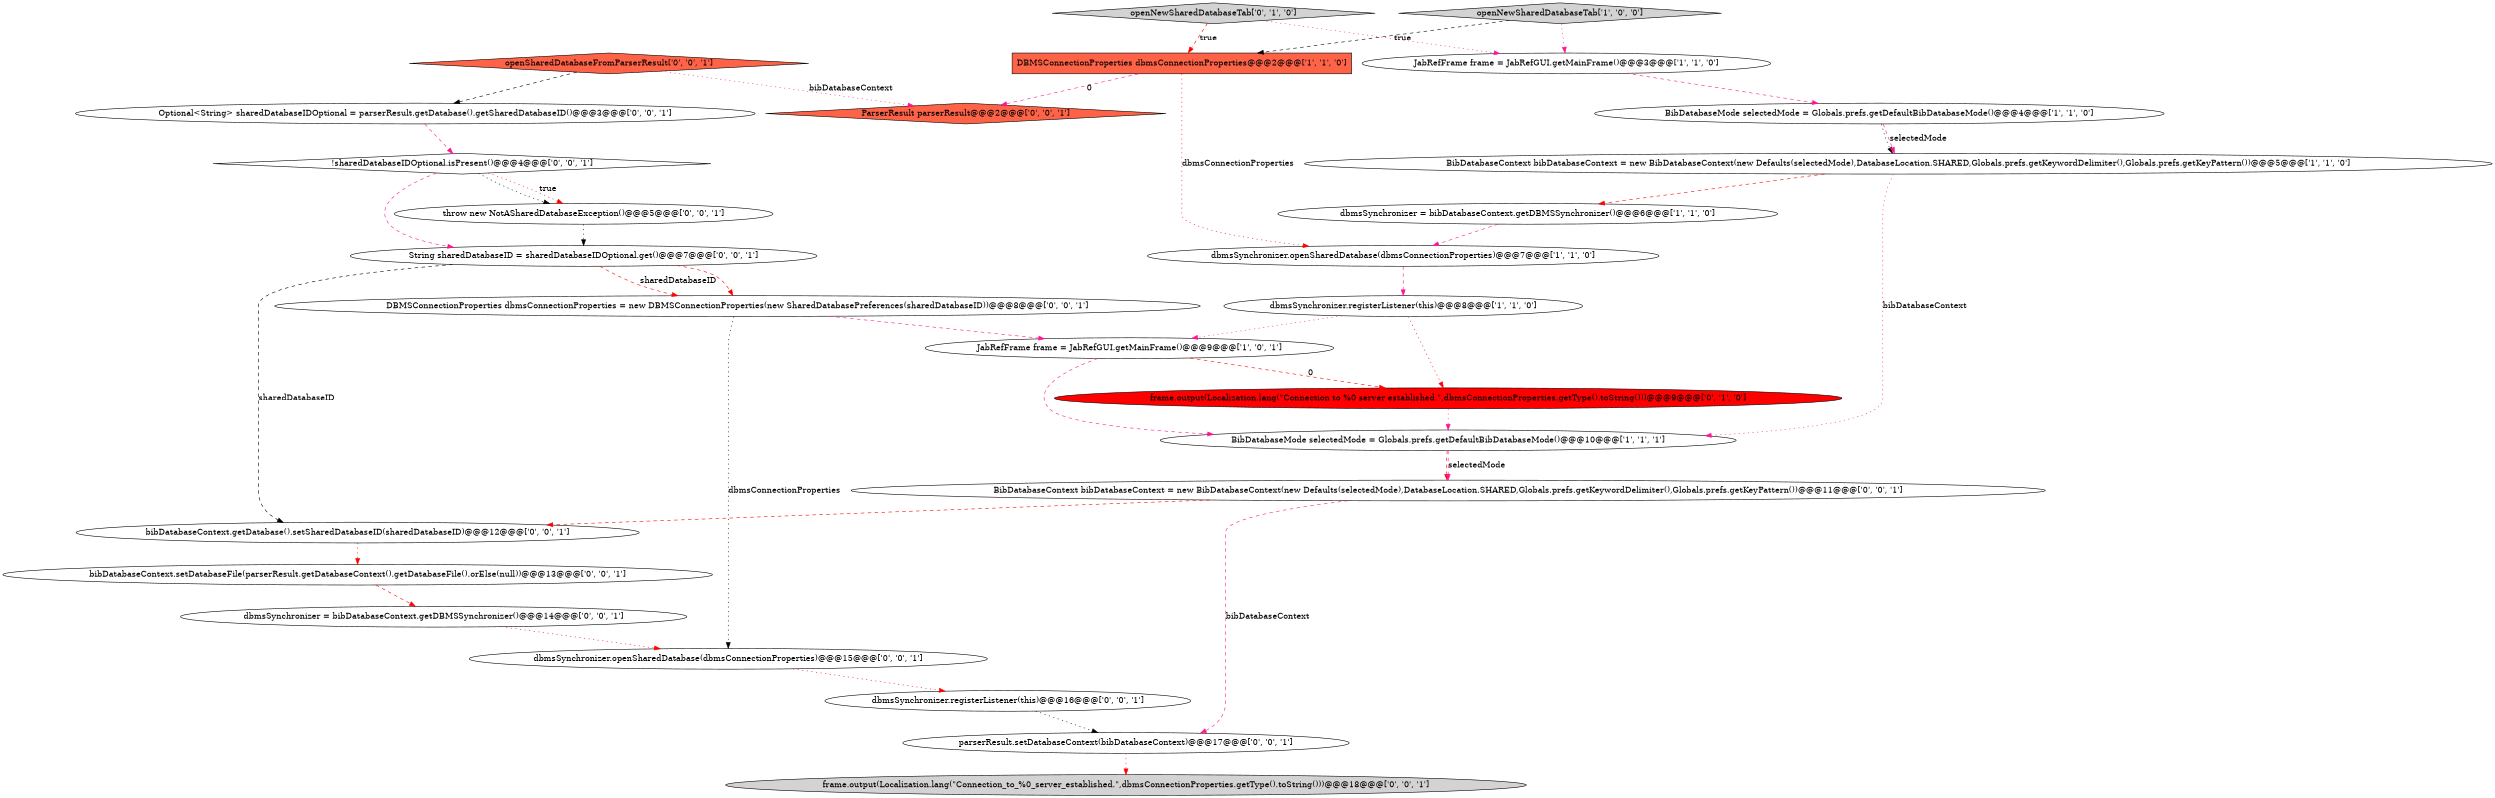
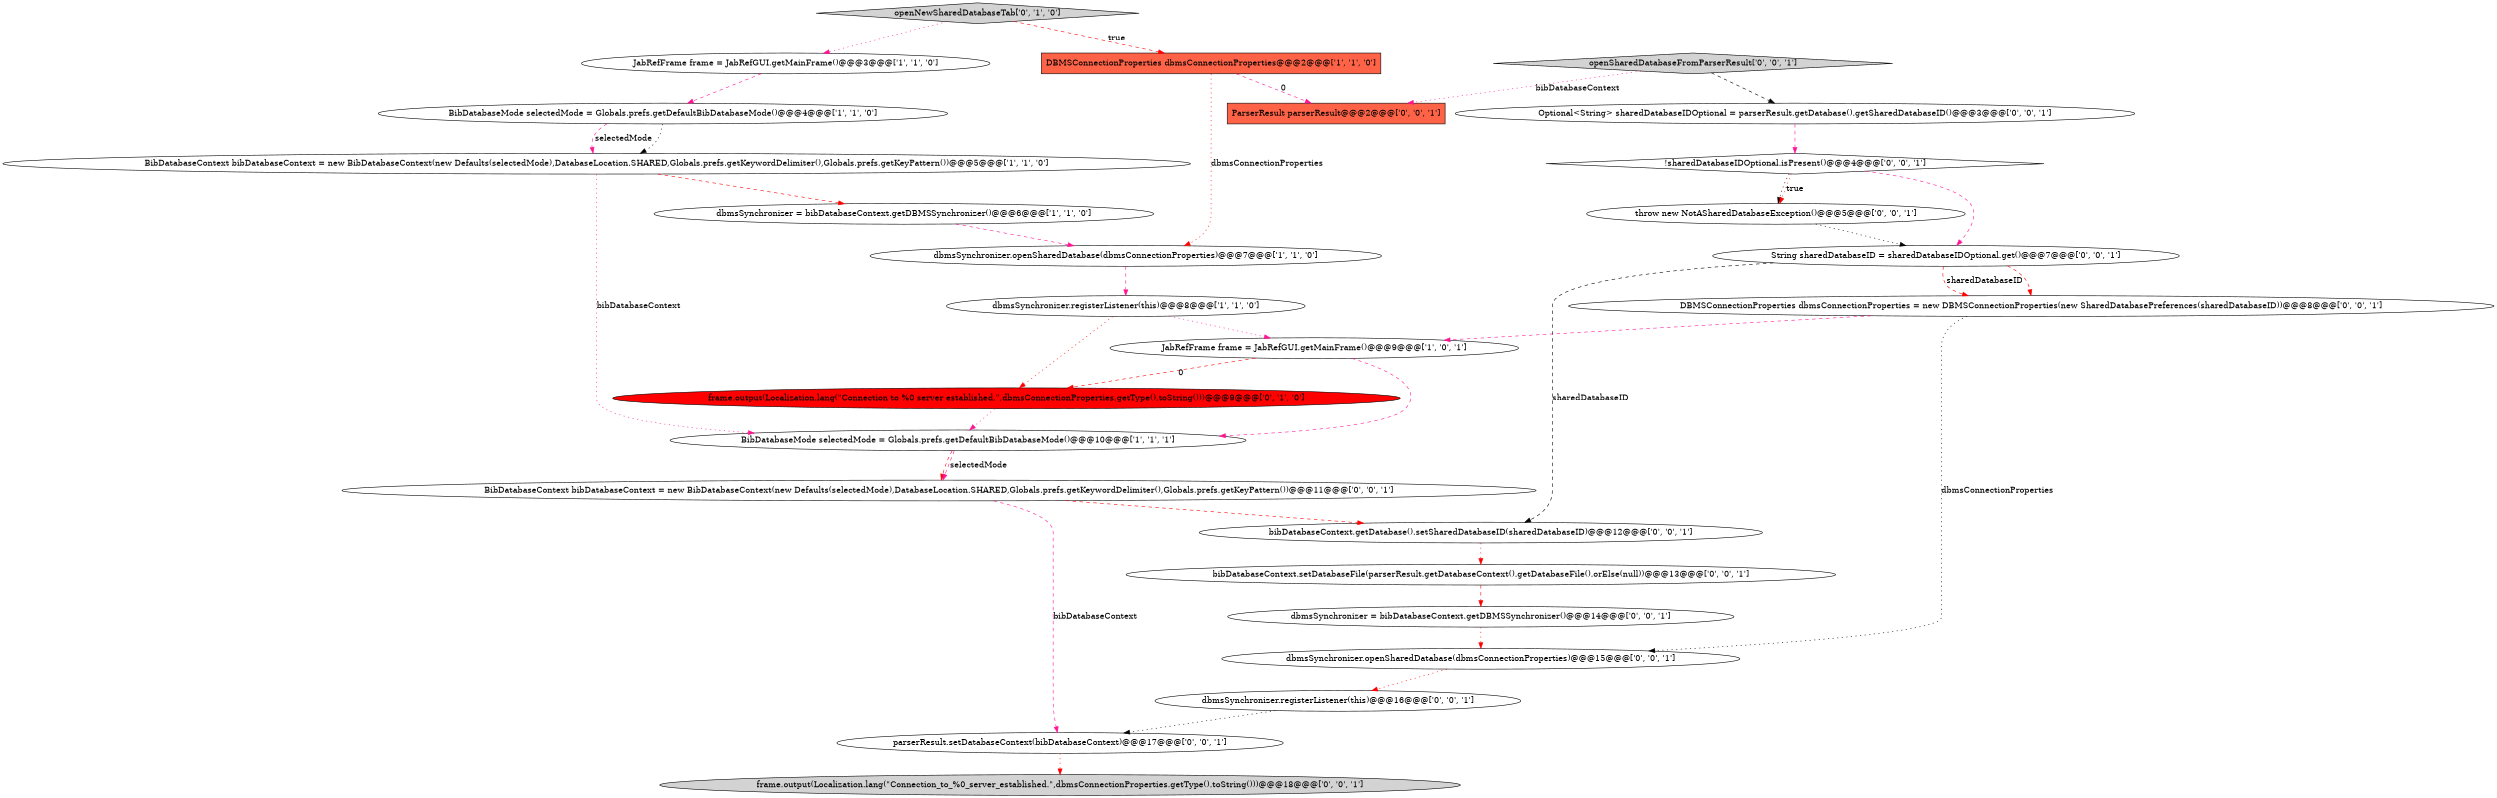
(1560, 13) -> none
(609, 63) -> (1693, 63)
(966, 114) -> (1336, 114)
